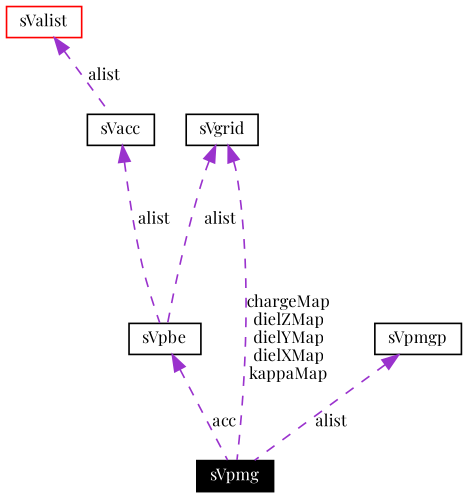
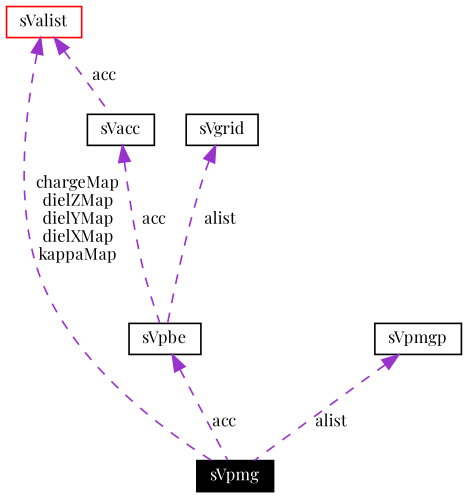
(105, 76) -> (105, 76)
(154, 220) -> (154, 220)
(246, 310) -> (46, 290)
